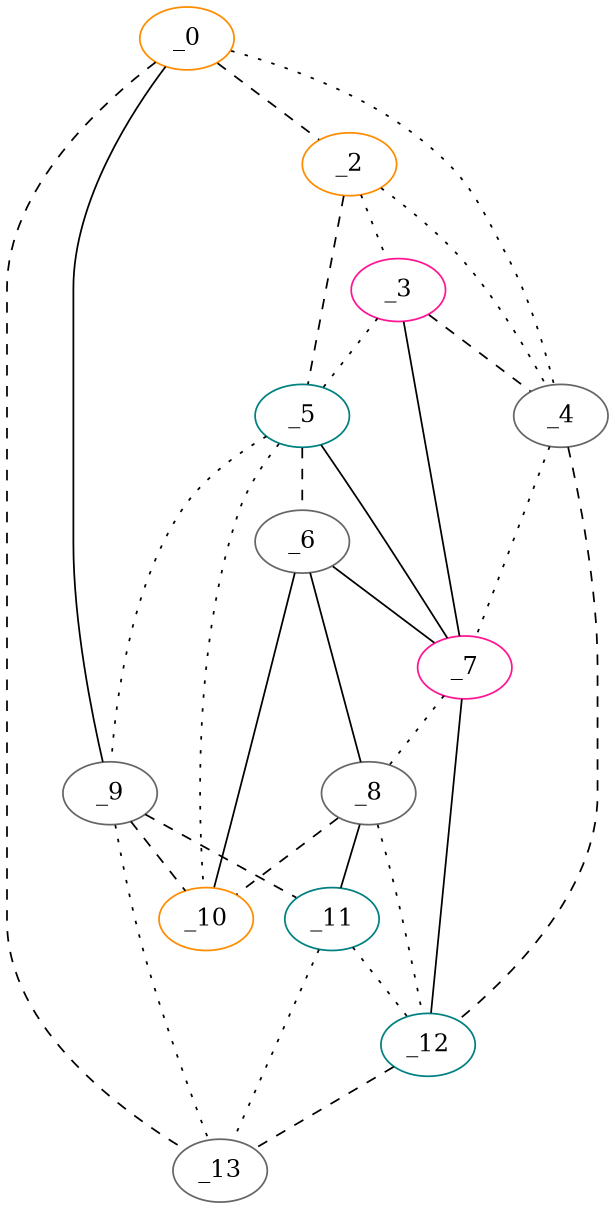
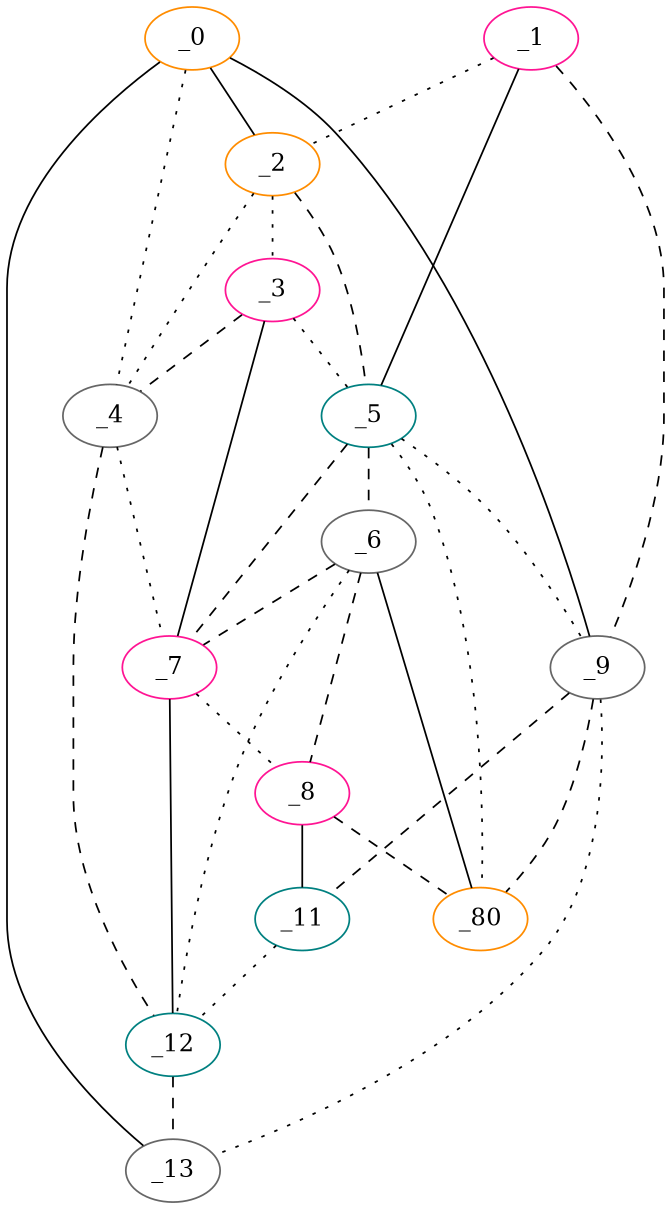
none -> (531, 38)
(268, 101) -> (232, 101)
(385, 541) -> (269, 542)
(384, 605) -> (269, 604)
(7, 616) -> (7, 599)
(335, 667) -> (335, 667)
(369, 793) -> (302, 793)
(402, 918) -> (233, 780)
(206, 919) -> (480, 919)
(276, 1045) -> none
